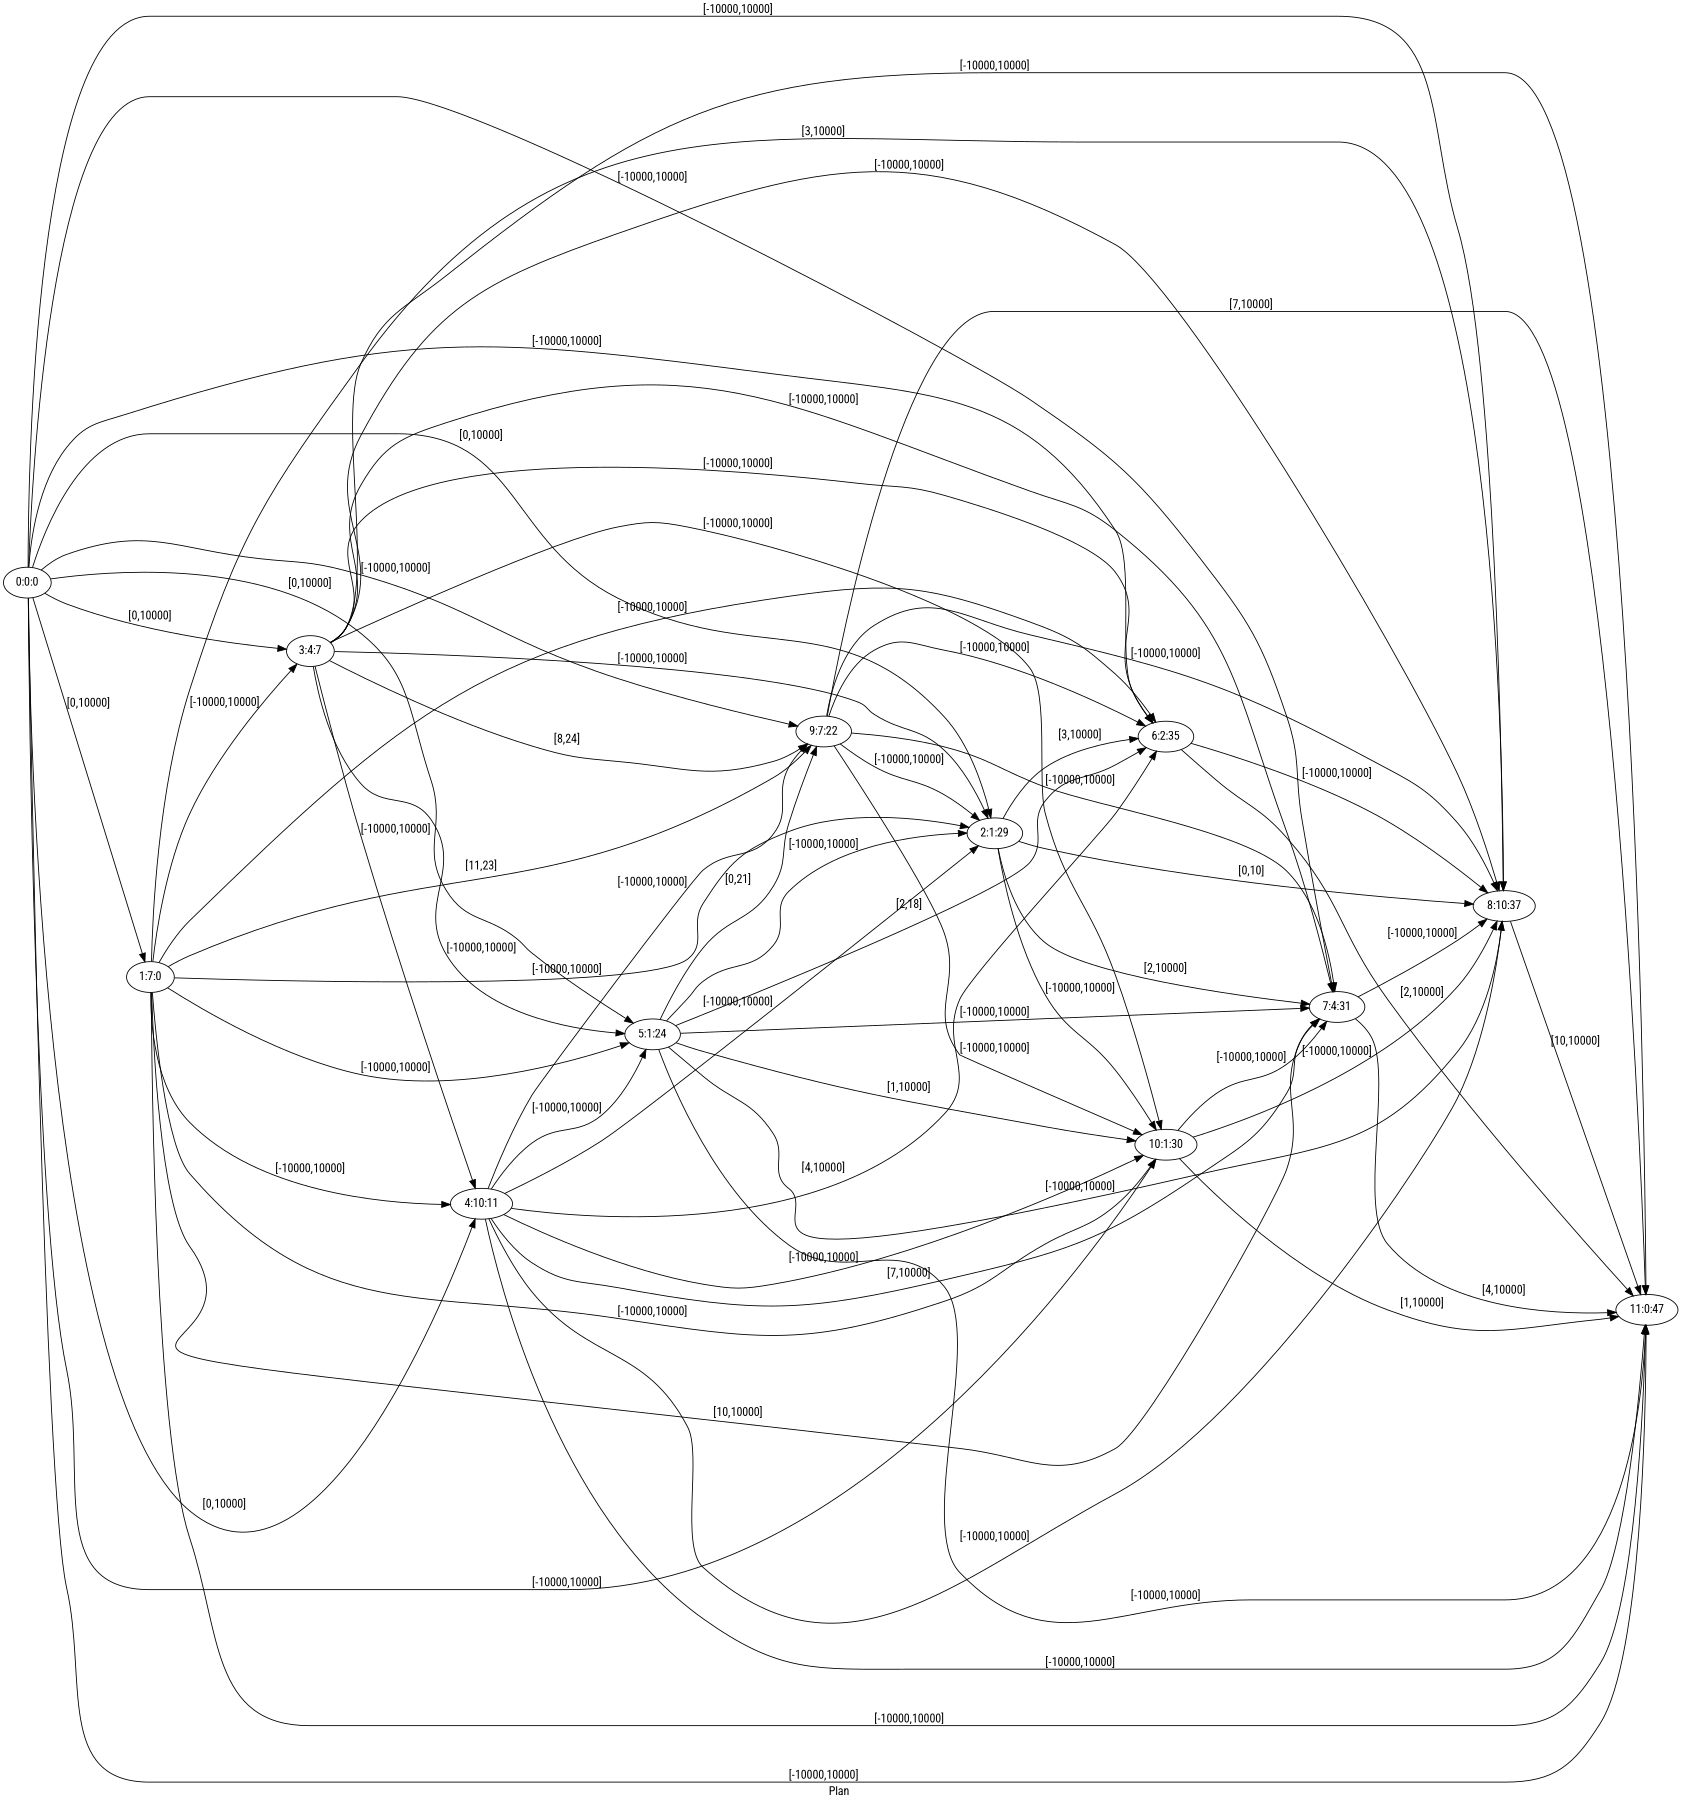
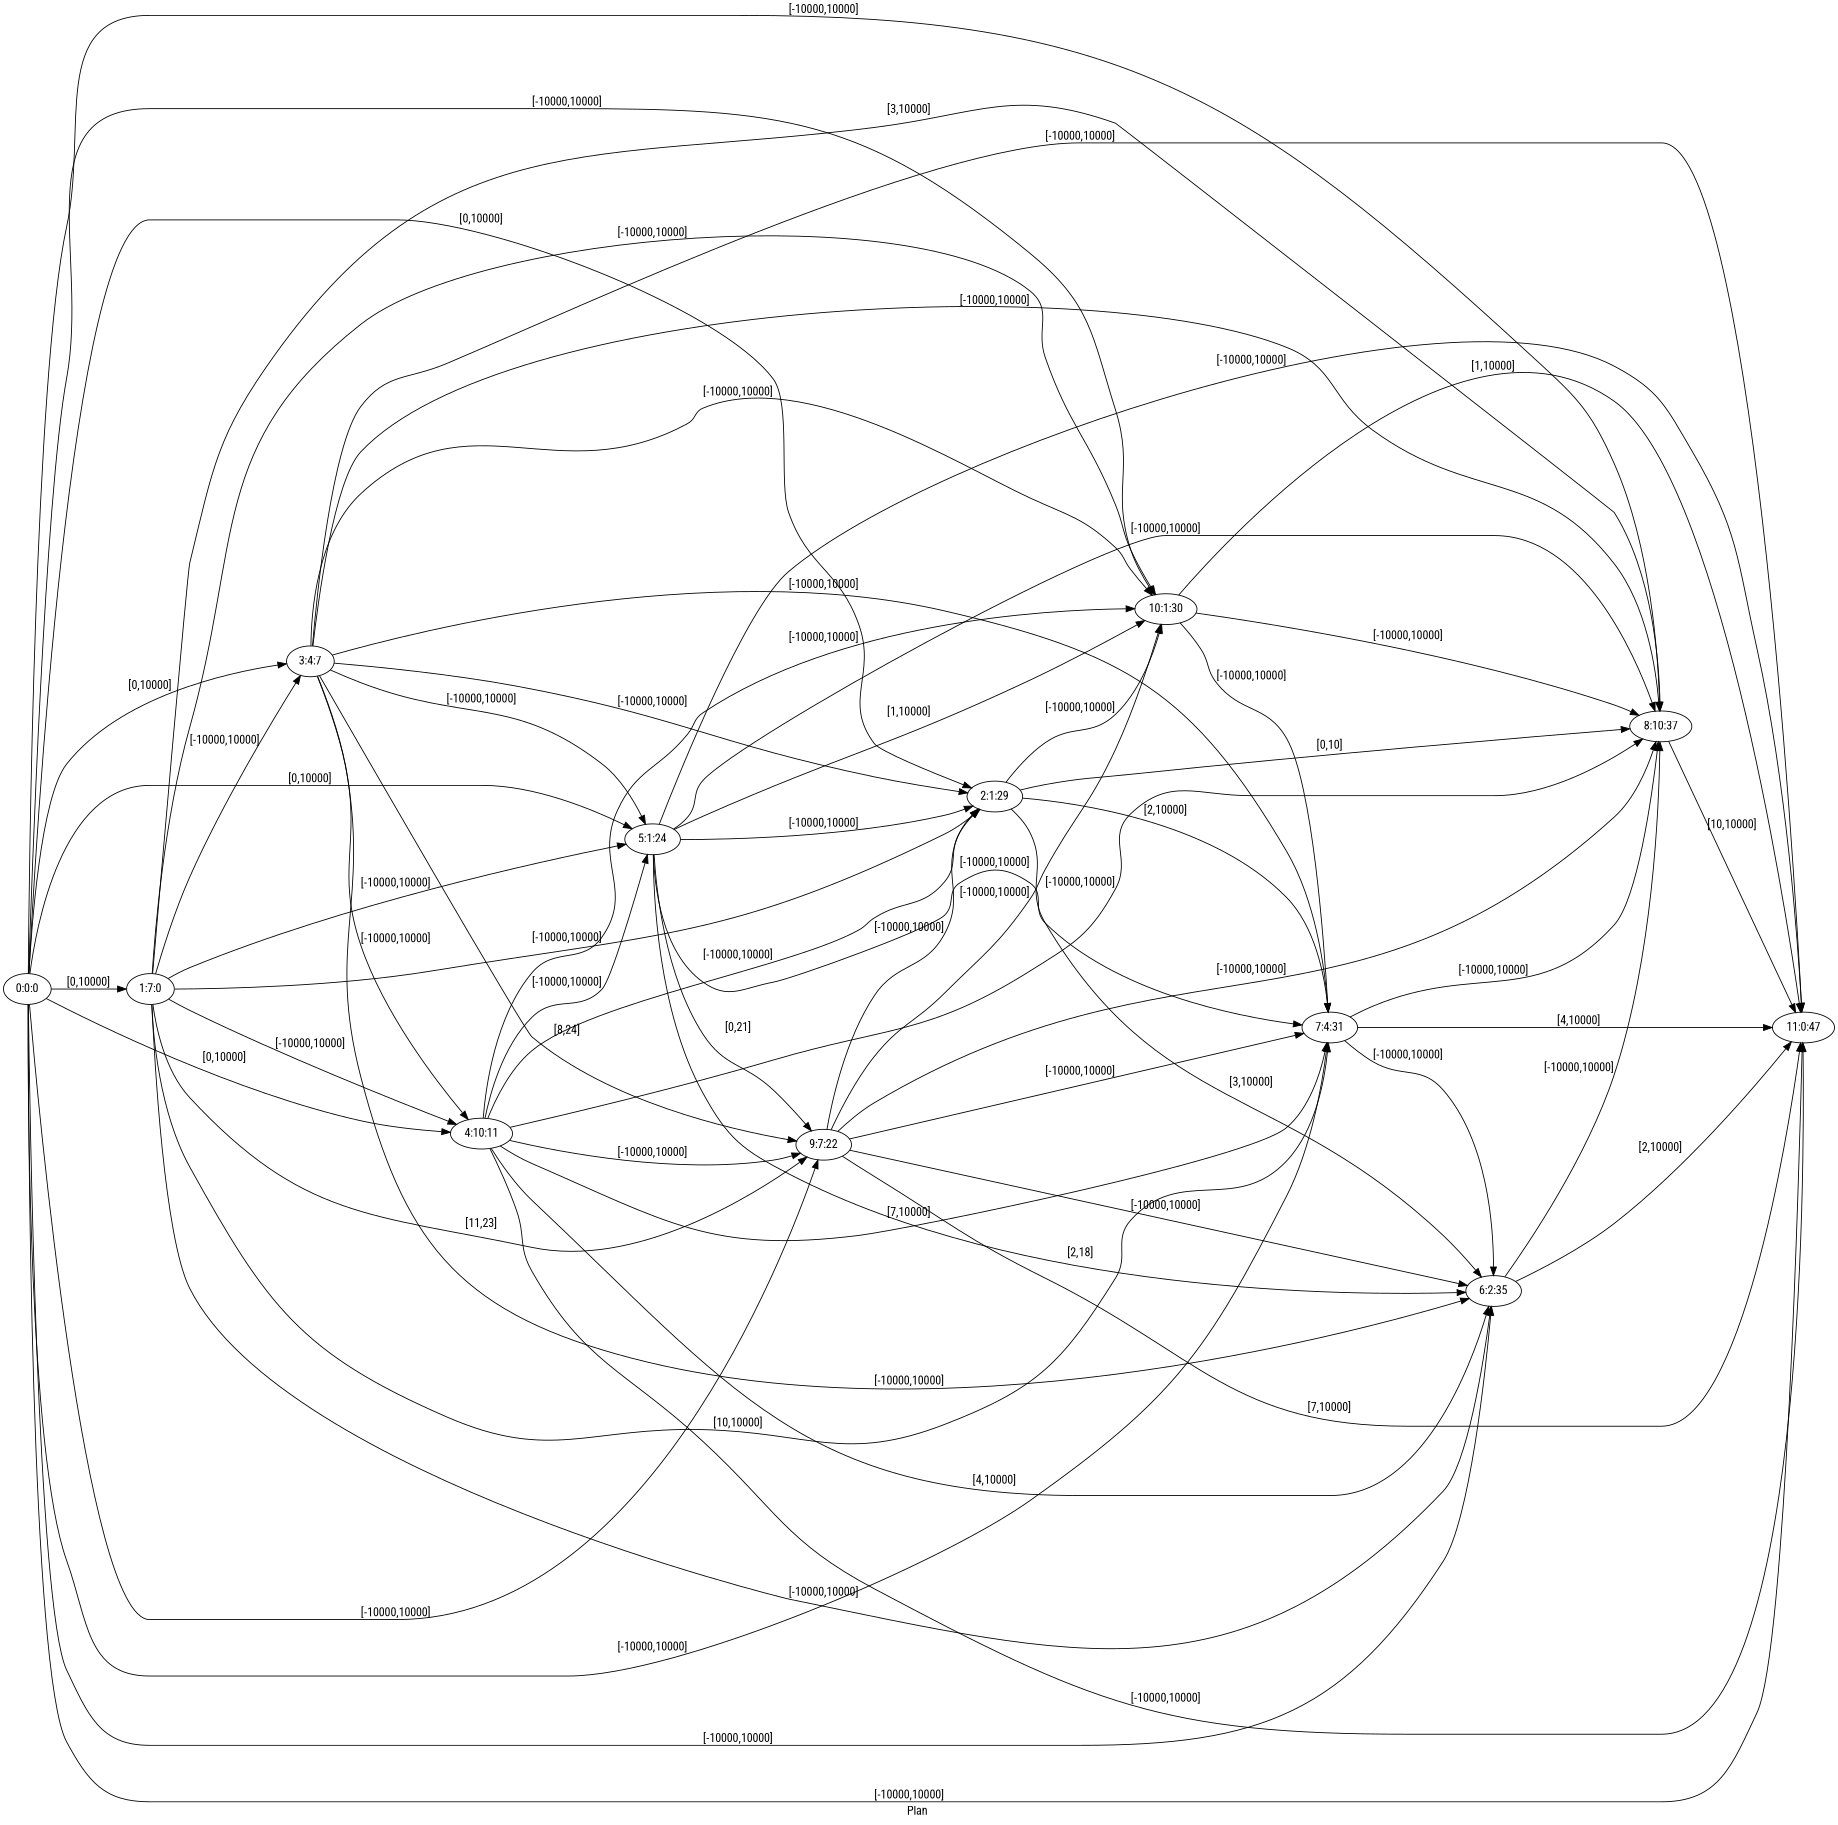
none -> (1464, 1121)
(738, 1726) -> none
